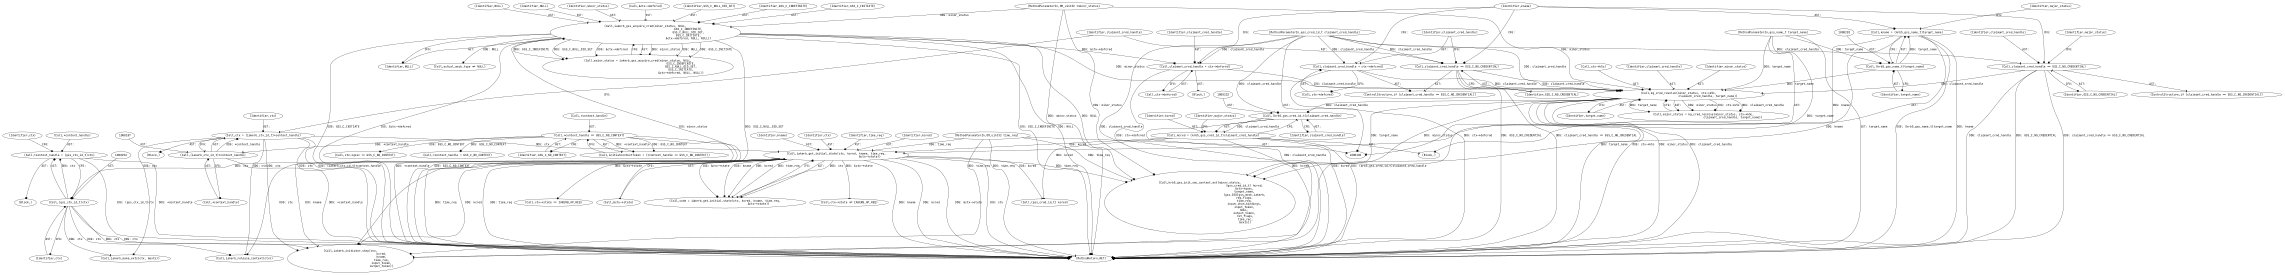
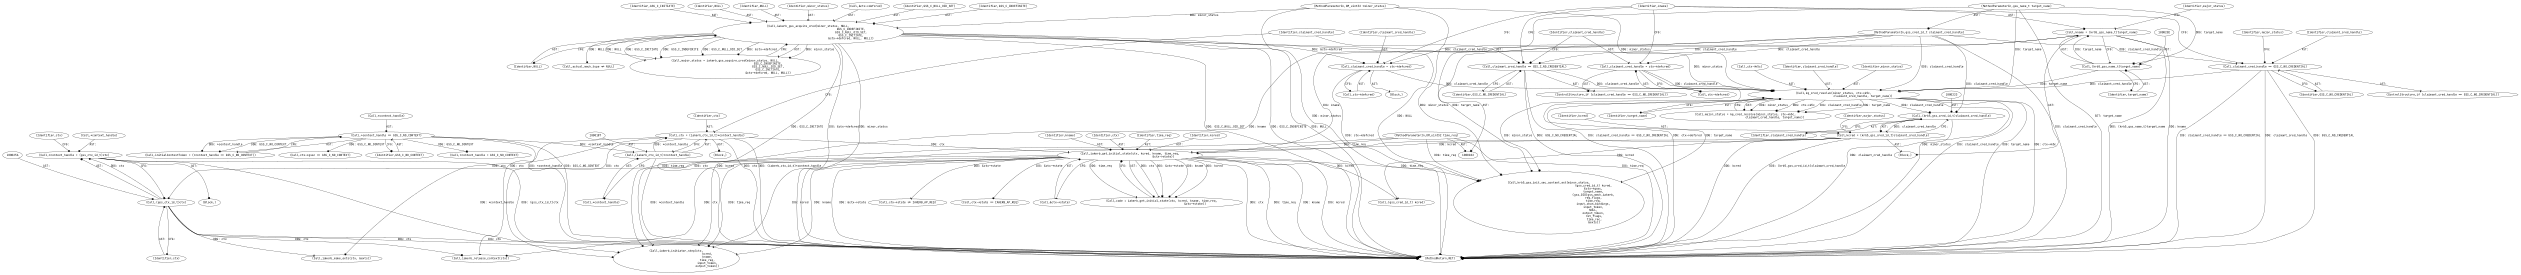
(1494, 124) -> (1961, 17)
